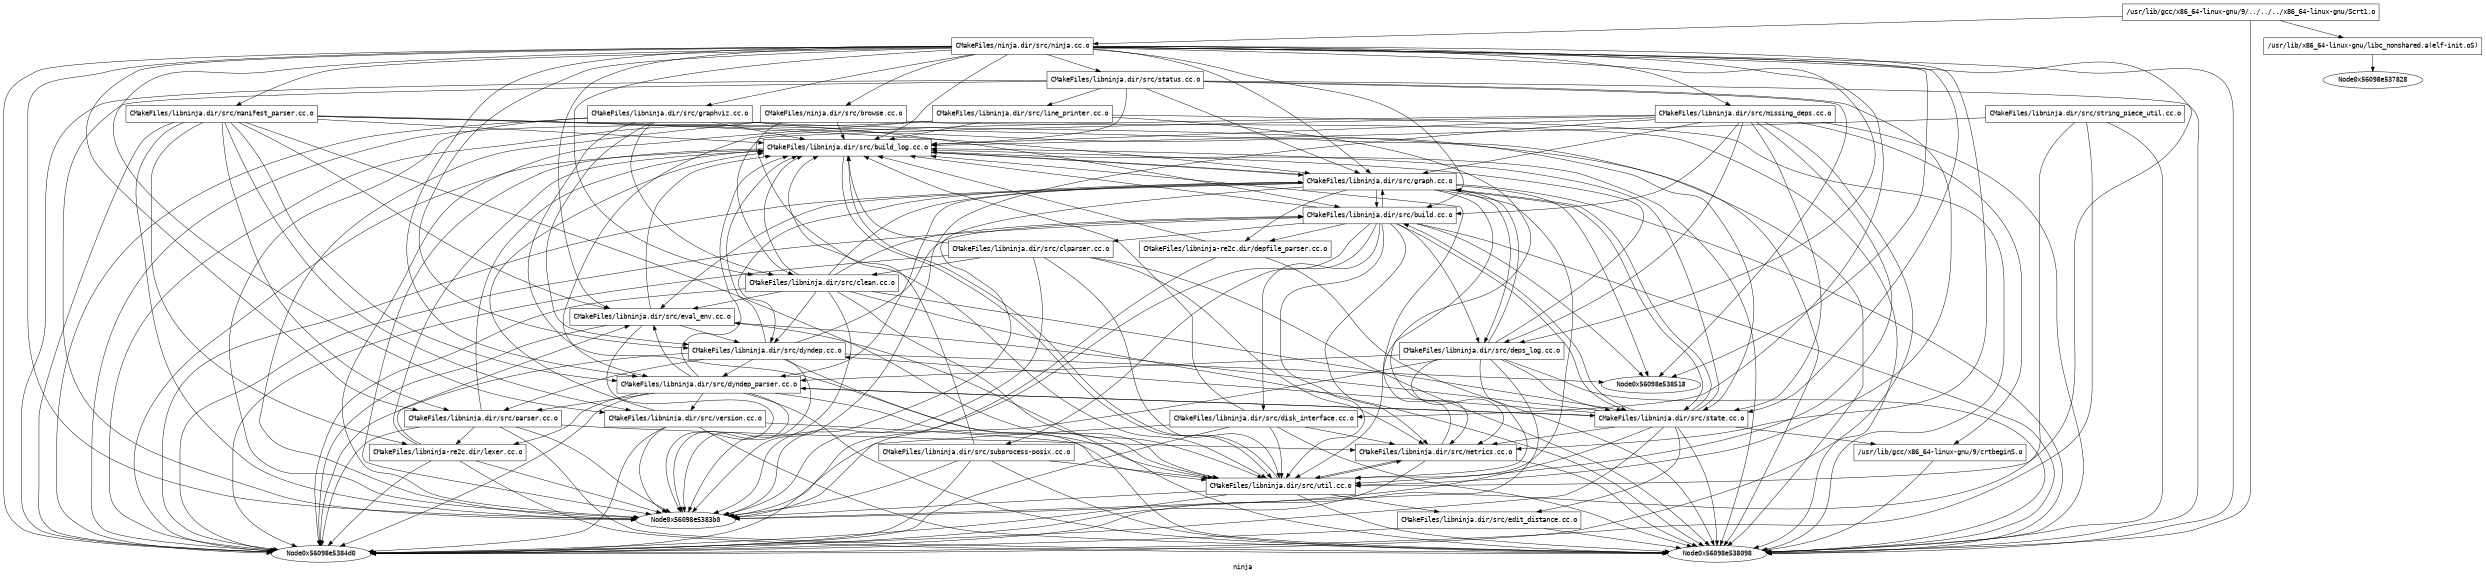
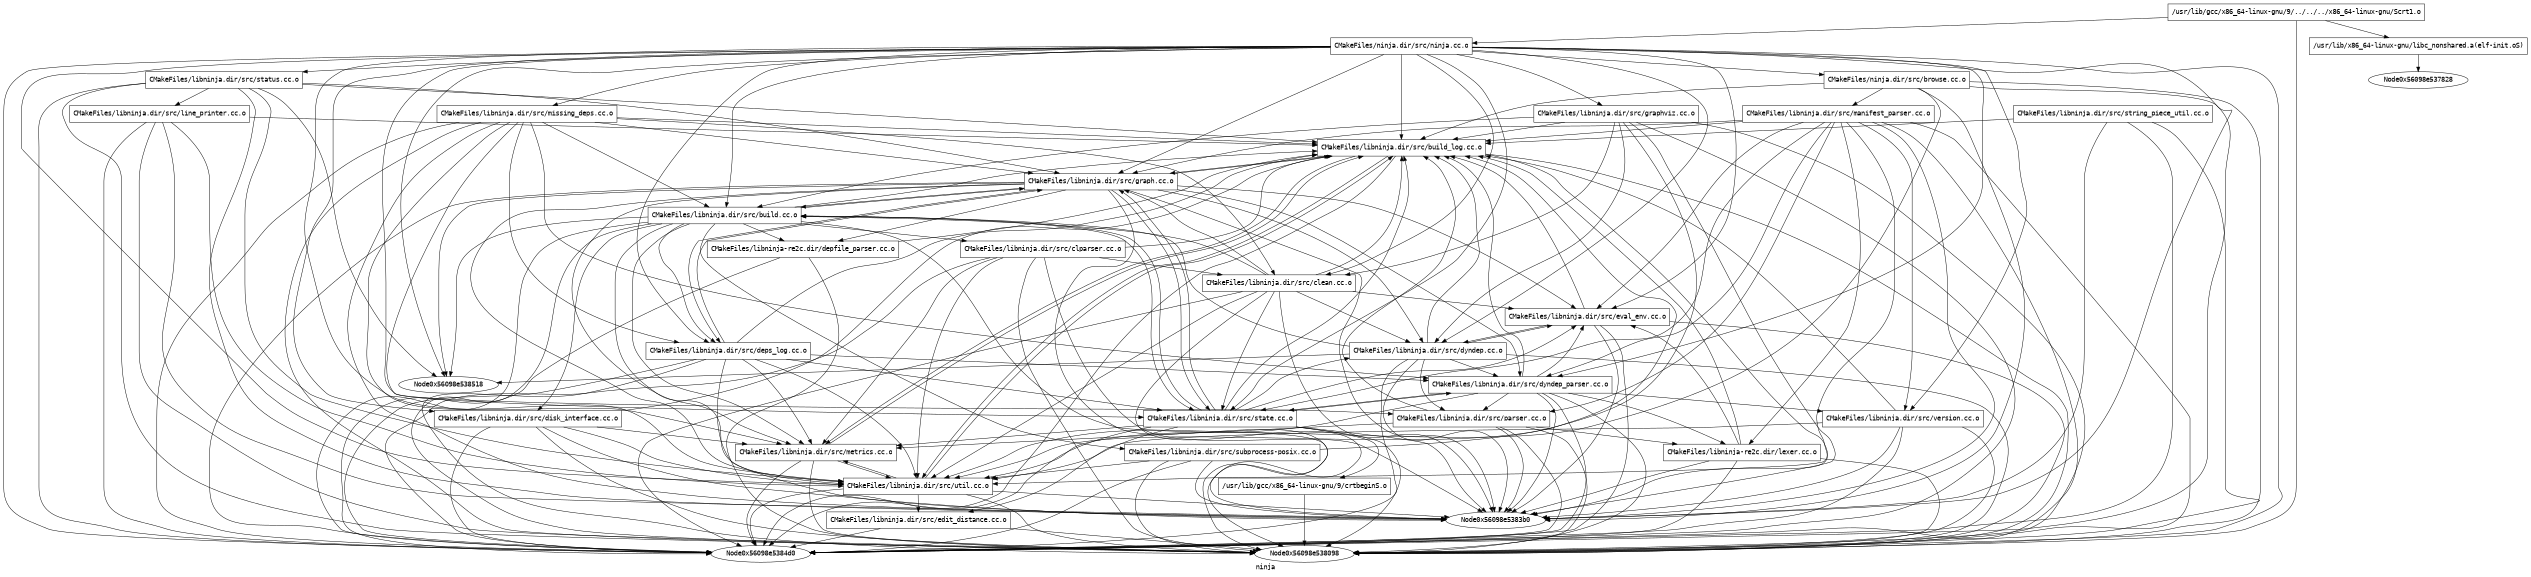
(593, 56) -> (1870, 96)
(2006, 230) -> none
none -> (1088, 285)
none -> (1508, 335)
